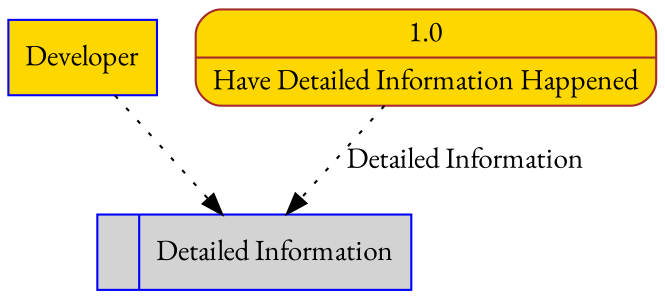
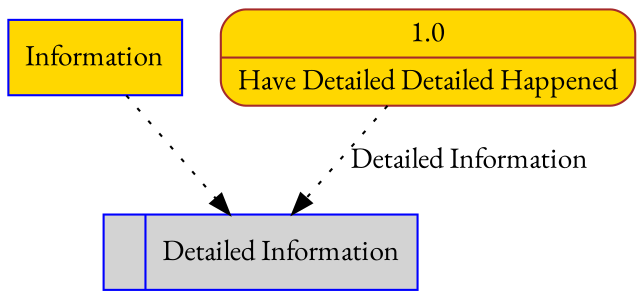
(83, 58) -> (95, 58)
(426, 81) -> (428, 81)
